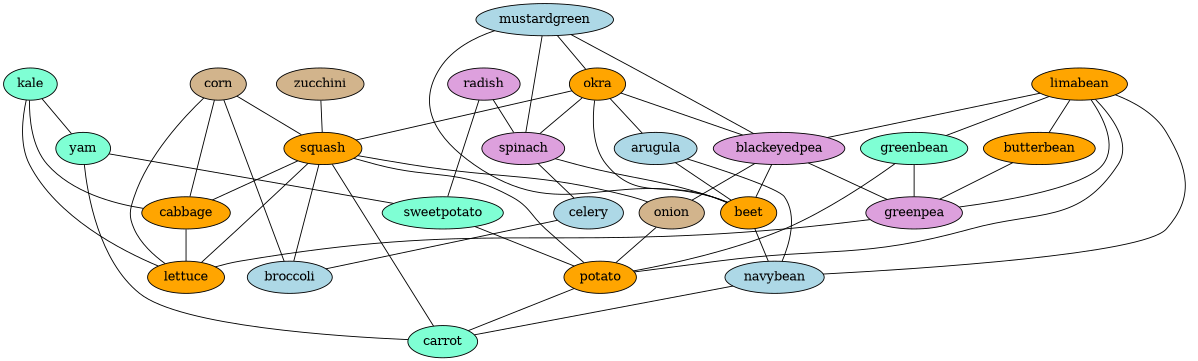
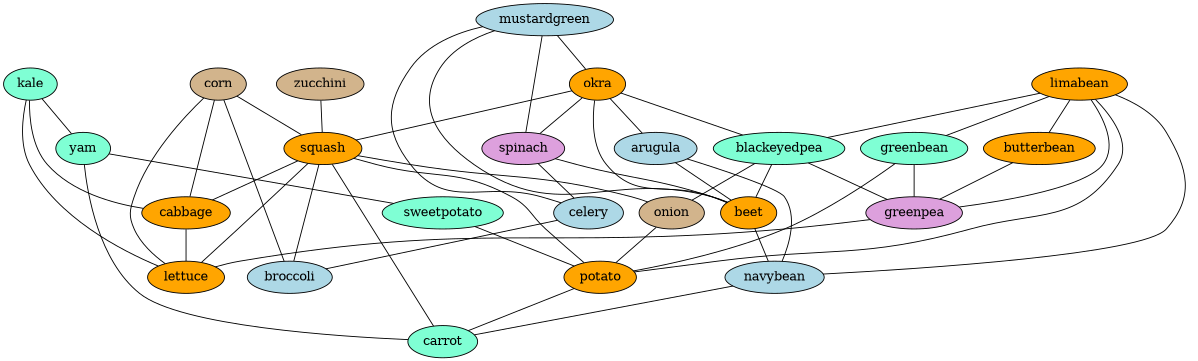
(484, 84) -> none
(662, 84) -> (402, 152)
(779, 148) -> (779, 148)
